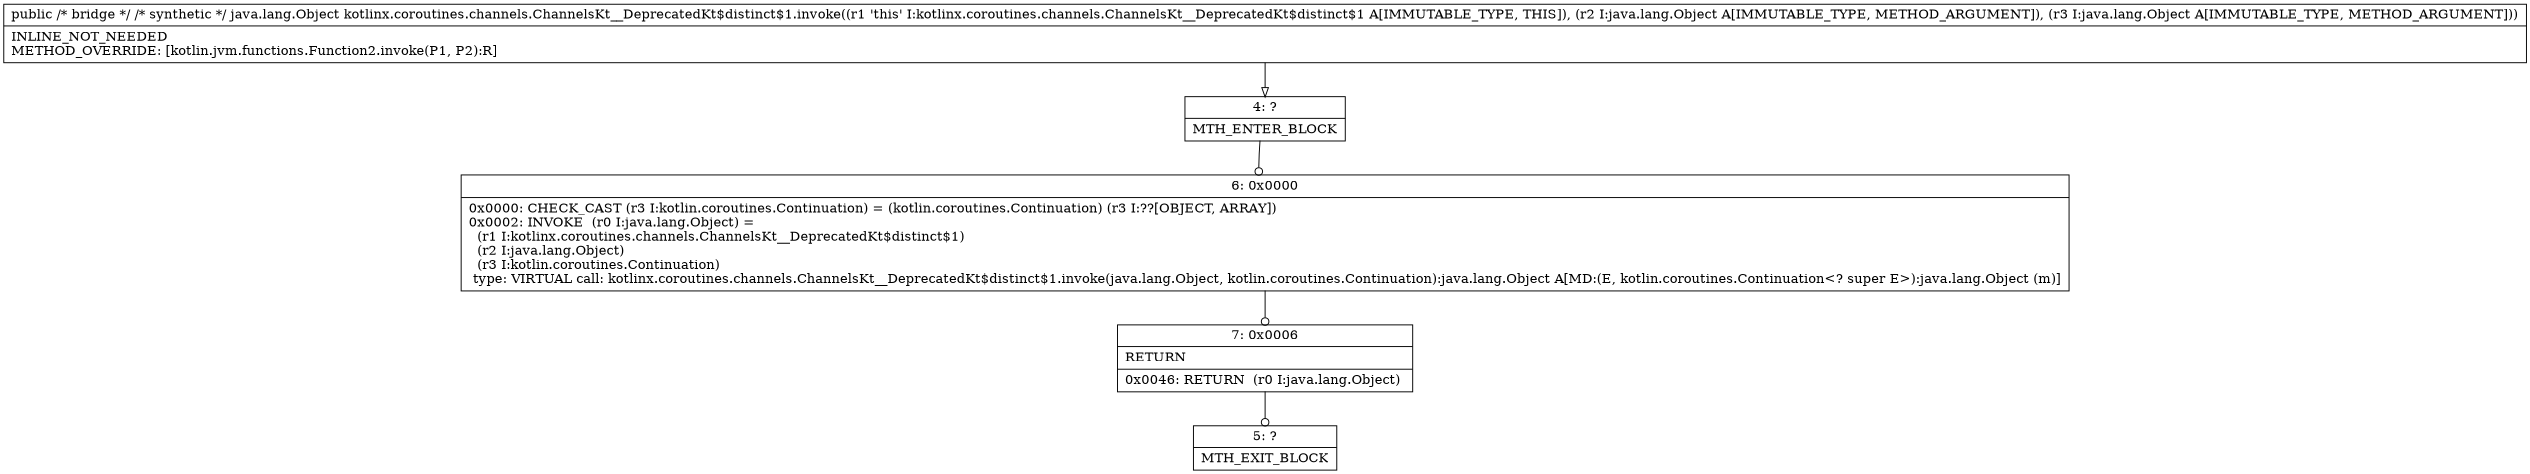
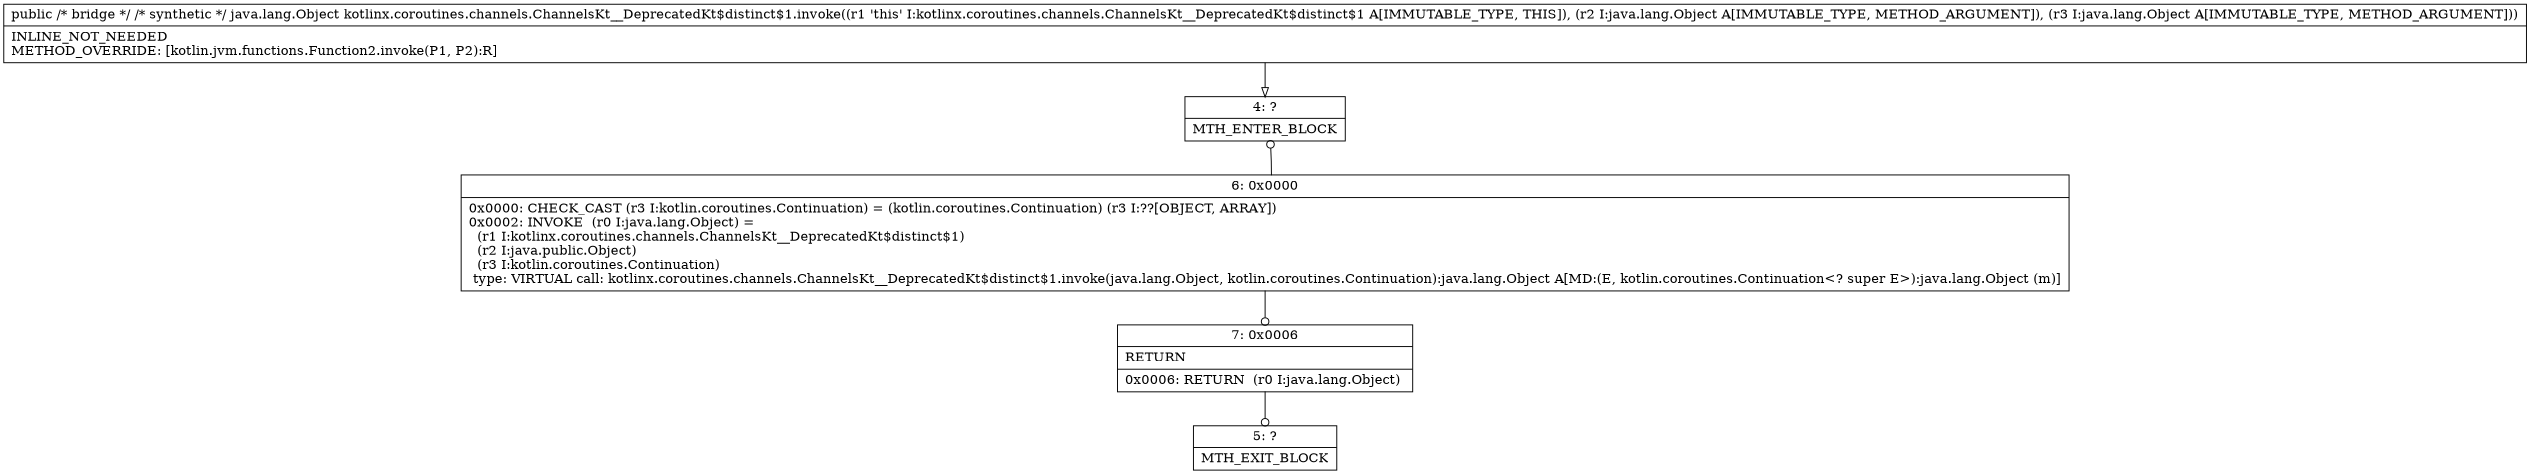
(1259, 154) -> (1271, 162)
(547, 251) -> (553, 251)
(1265, 380) -> (1265, 380)
